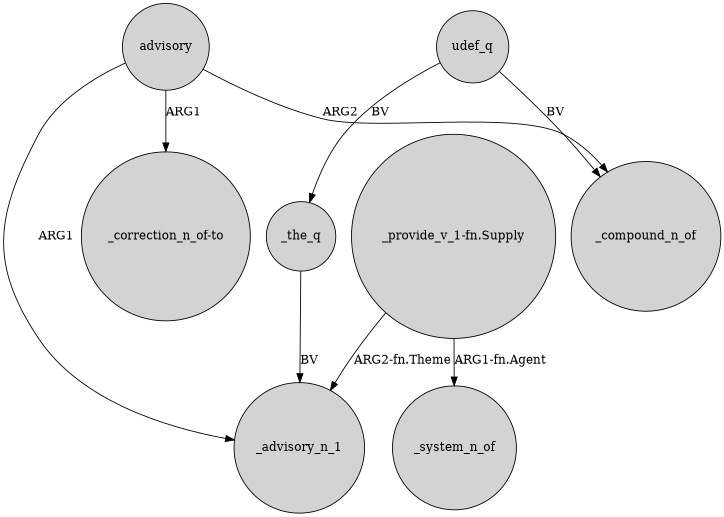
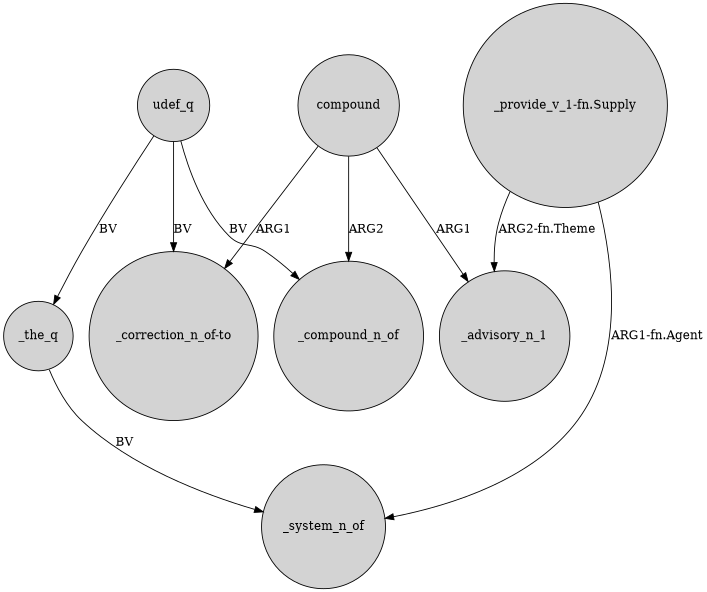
(166, 47) -> (349, 105)
none -> (174, 192)
(300, 323) -> (136, 460)
